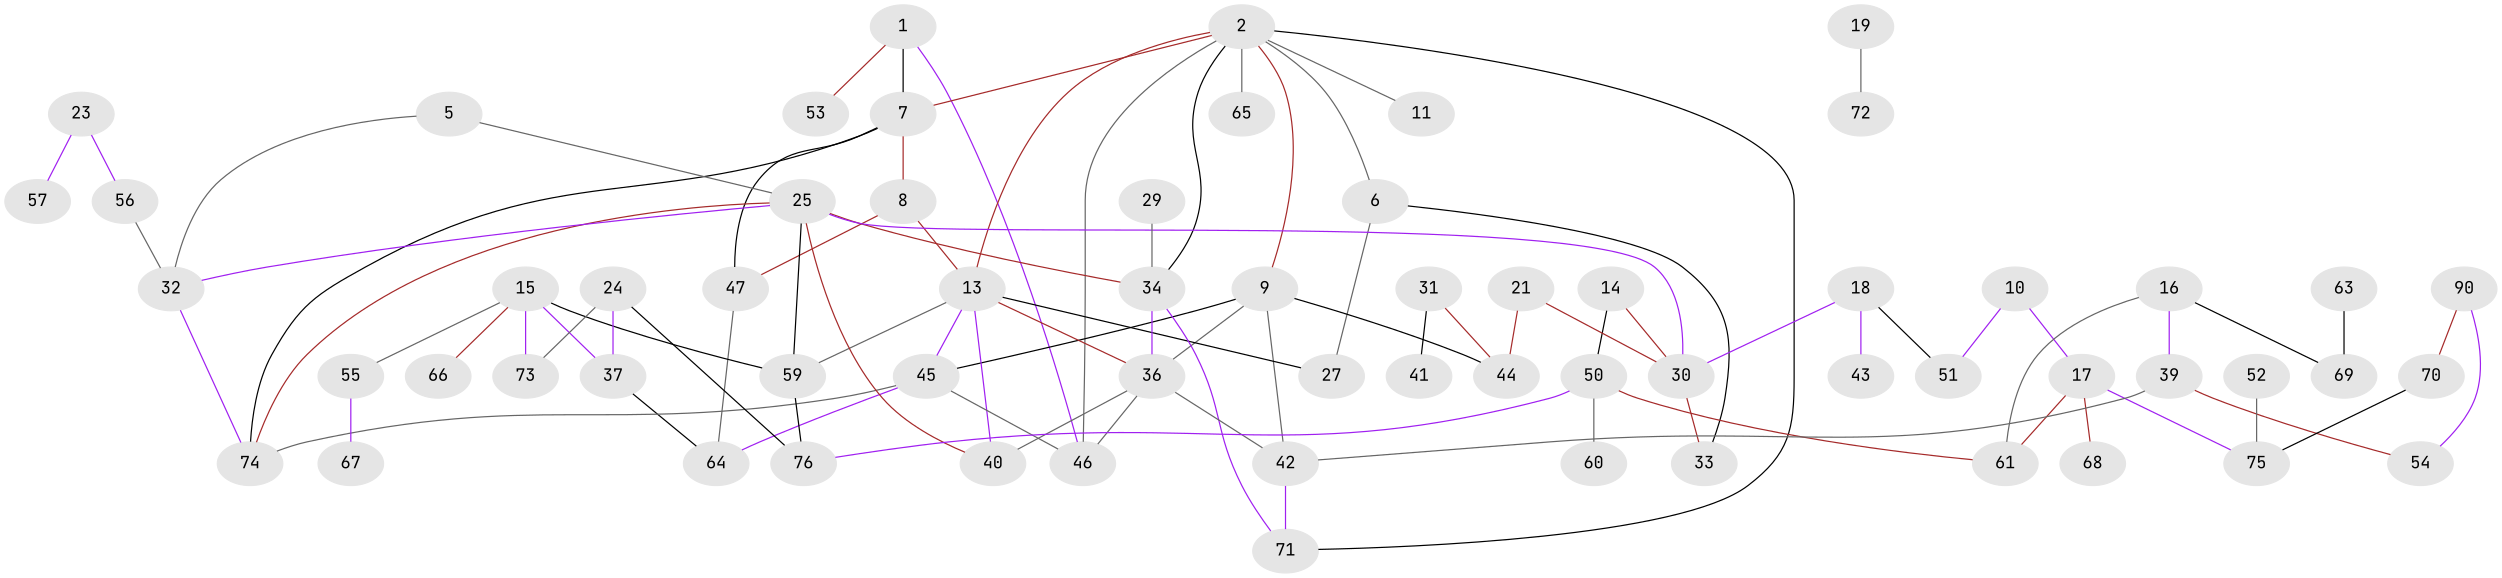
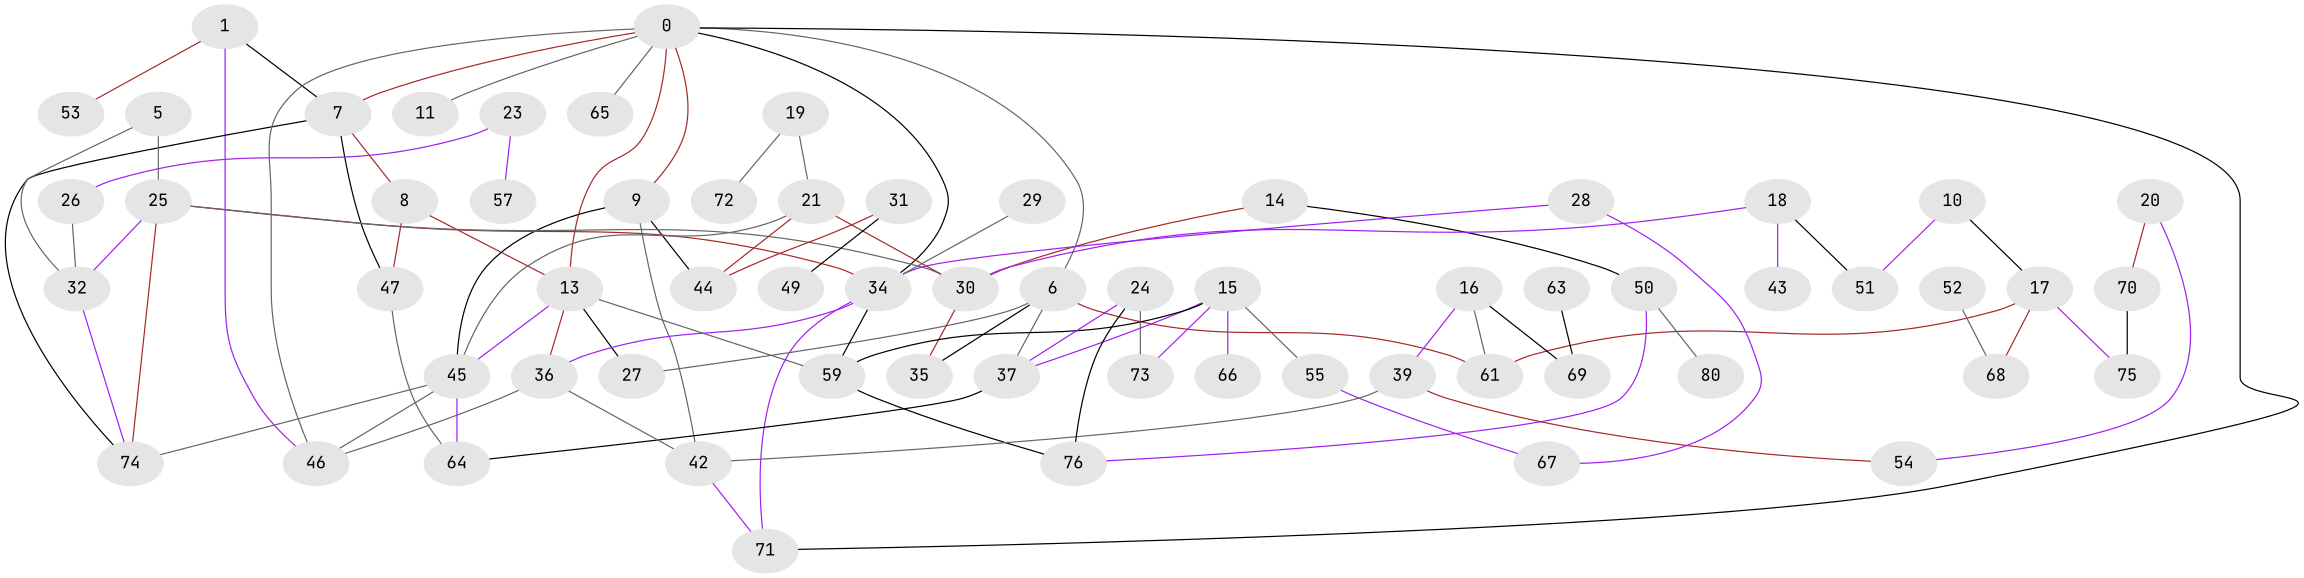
(1242, 27) -> (667, 27)
none -> (803, 158)
(125, 202) -> (71, 202)
none -> (1581, 202)
(1290, 231) -> (757, 235)
none -> (582, 241)
(798, 289) -> (855, 333)
(2464, 289) -> (2150, 202)
none -> (1034, 325)
(482, 332) -> (1228, 339)
(1208, 333) -> none
(2048, 333) -> (1996, 245)
(1419, 376) -> (791, 289)
(2257, 422) -> (1974, 333)
(1758, 428) -> (1252, 332)
(993, 464) -> none
(1594, 464) -> (1711, 376)
(1704, 464) -> (919, 376)
